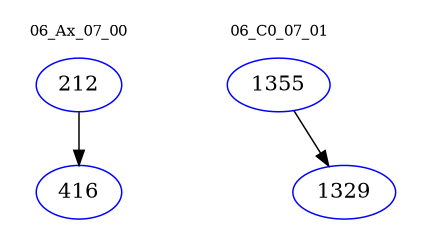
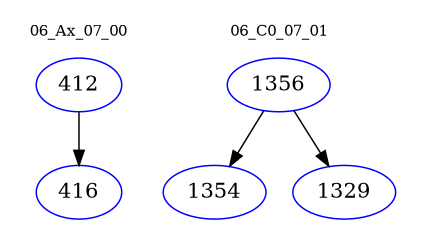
(79, 85) -> (79, 85)
(279, 85) -> (279, 85)
none -> (215, 192)
